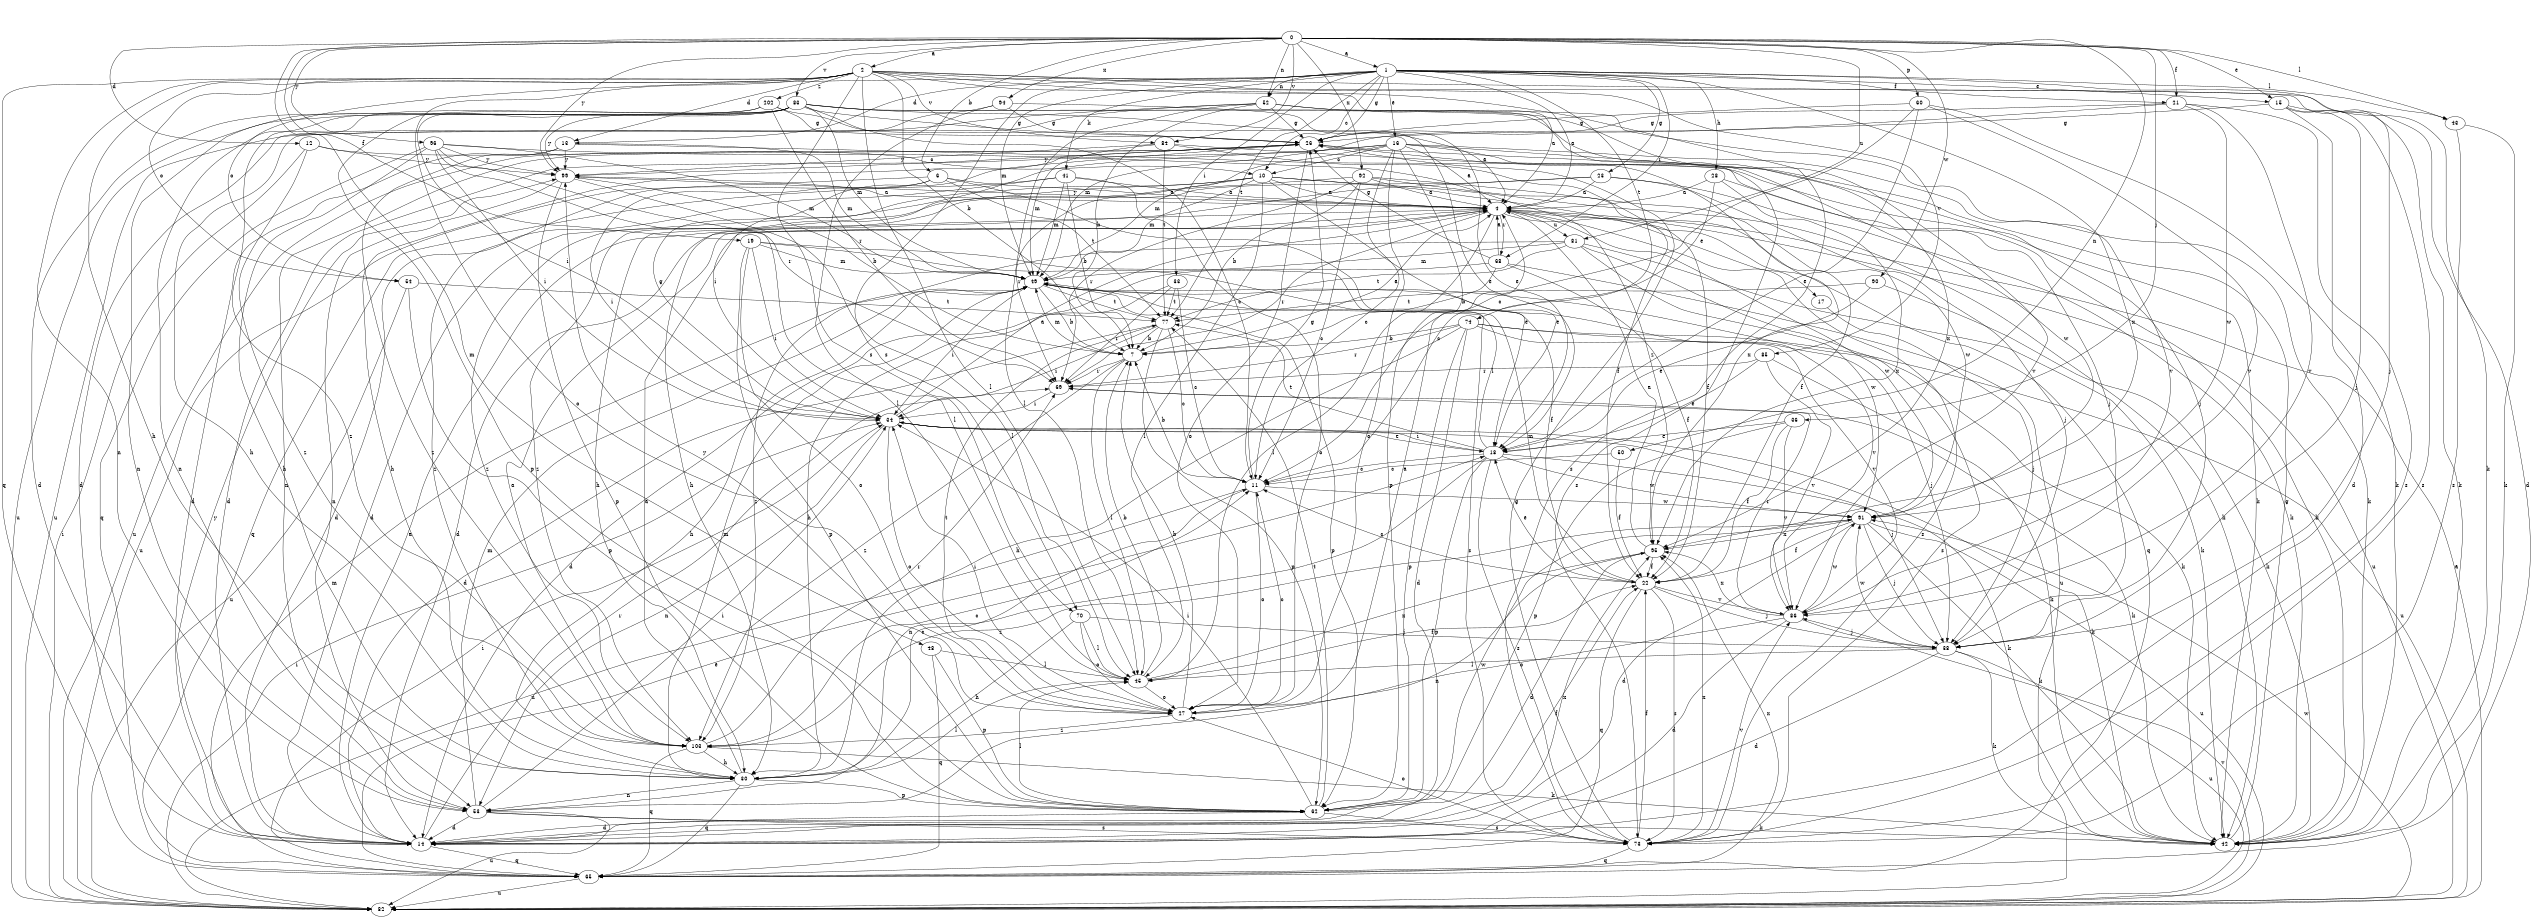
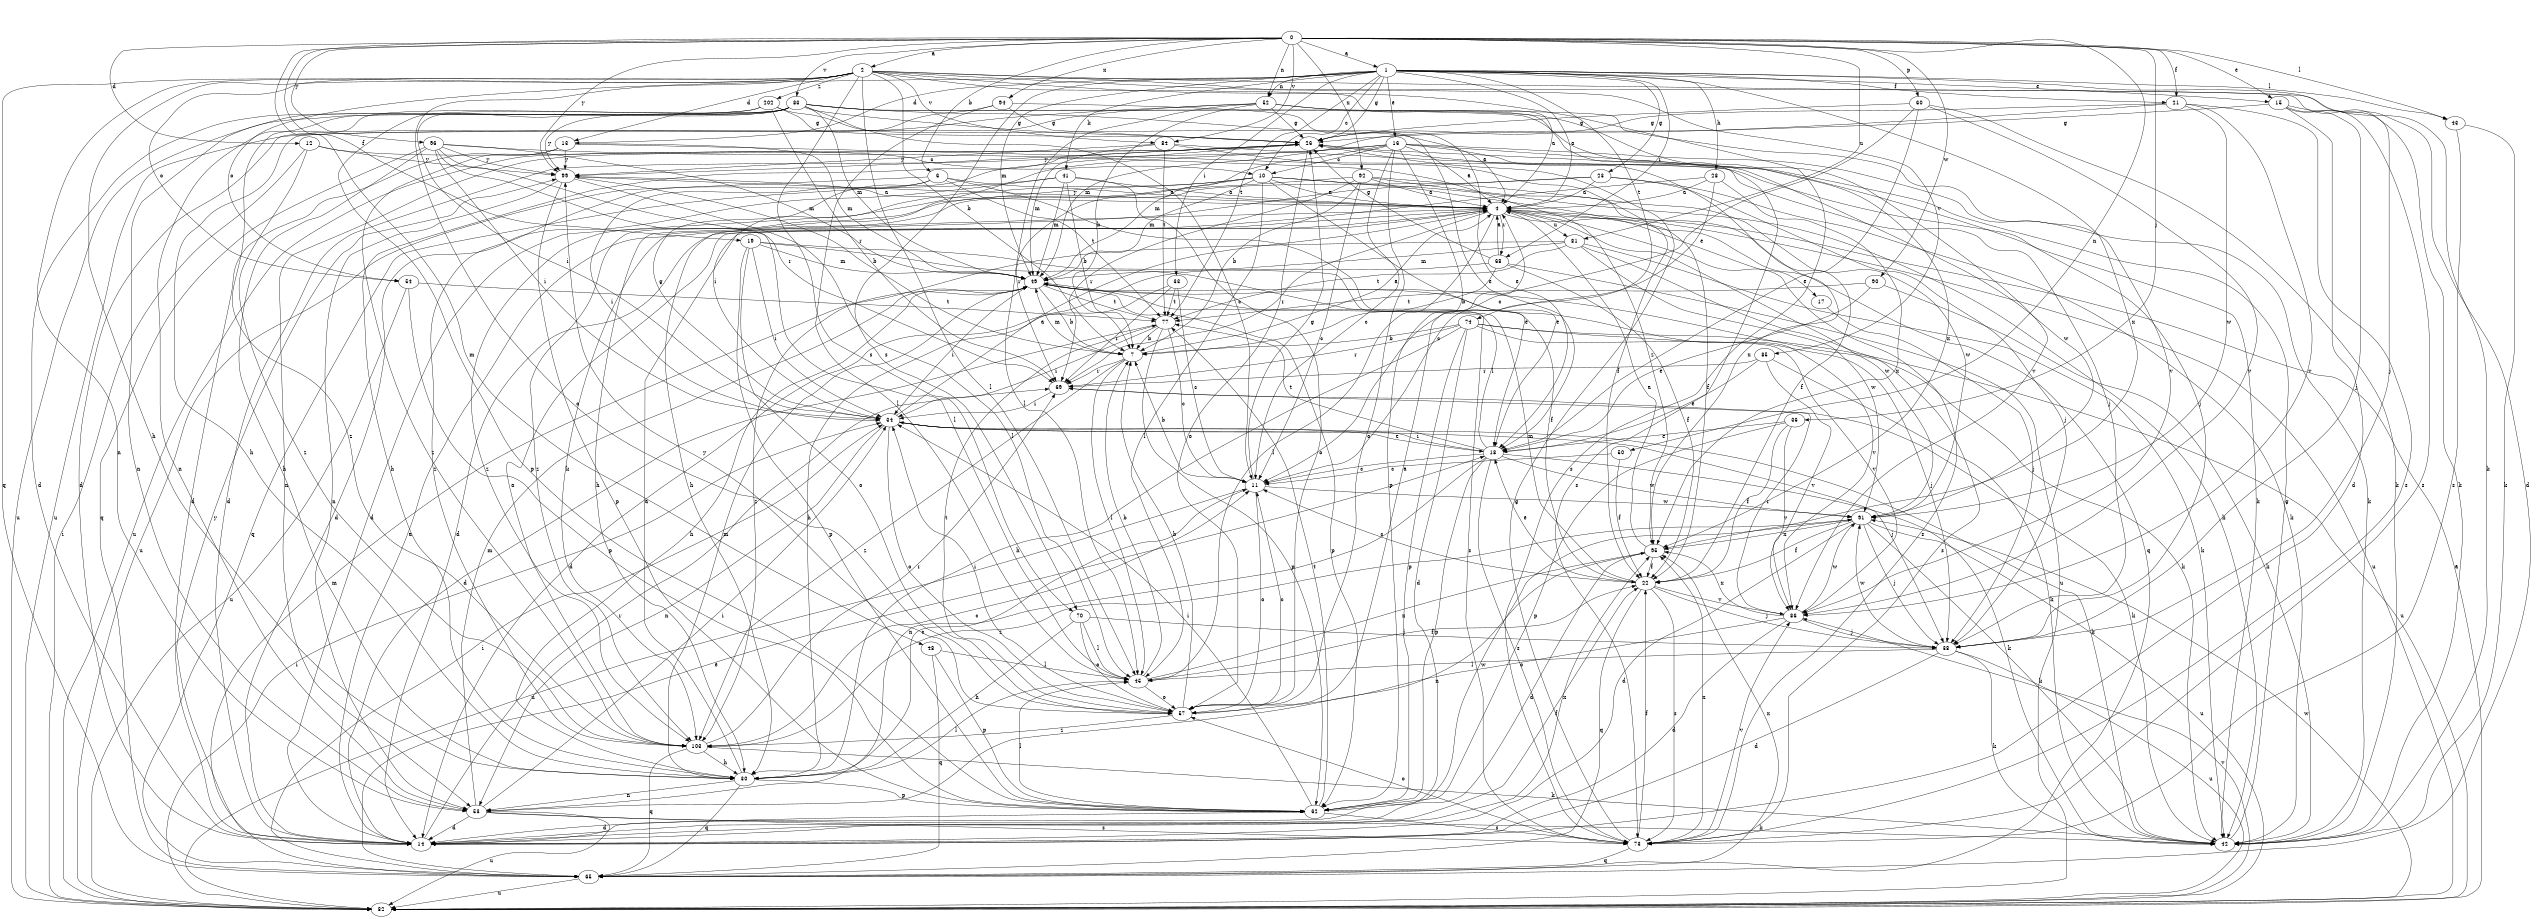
(2227, 388) -> (658, 244)
(1182, 714) -> (1182, 714)
(503, 860) -> none
